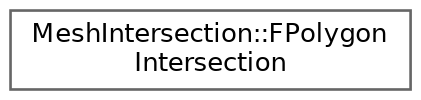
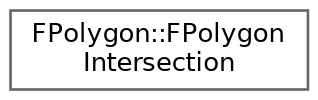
(211, 50) -> (159, 50)
